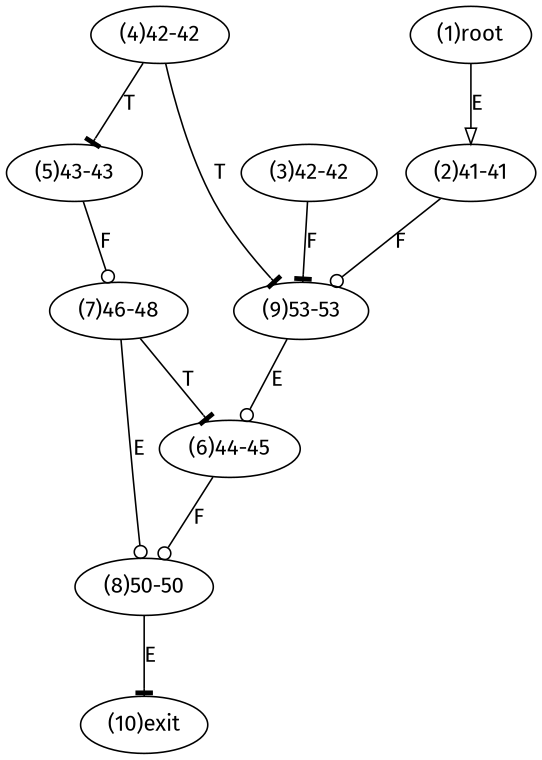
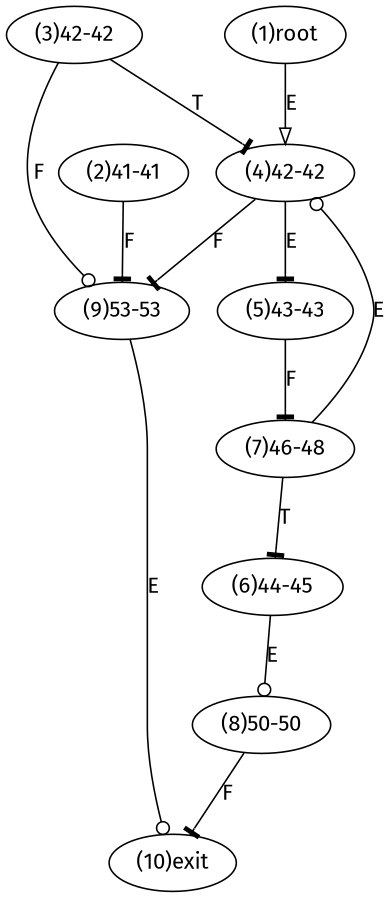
(471, 96) -> (285, 96)
none -> (176, 102)
(130, 104) -> (292, 242)
(220, 173) -> (218, 242)
(95, 236) -> (285, 376)
(305, 238) -> (28, 175)
(391, 238) -> (123, 238)
(269, 374) -> (147, 581)
(130, 443) -> (373, 317)
(199, 518) -> (273, 656)
(151, 656) -> (227, 794)
